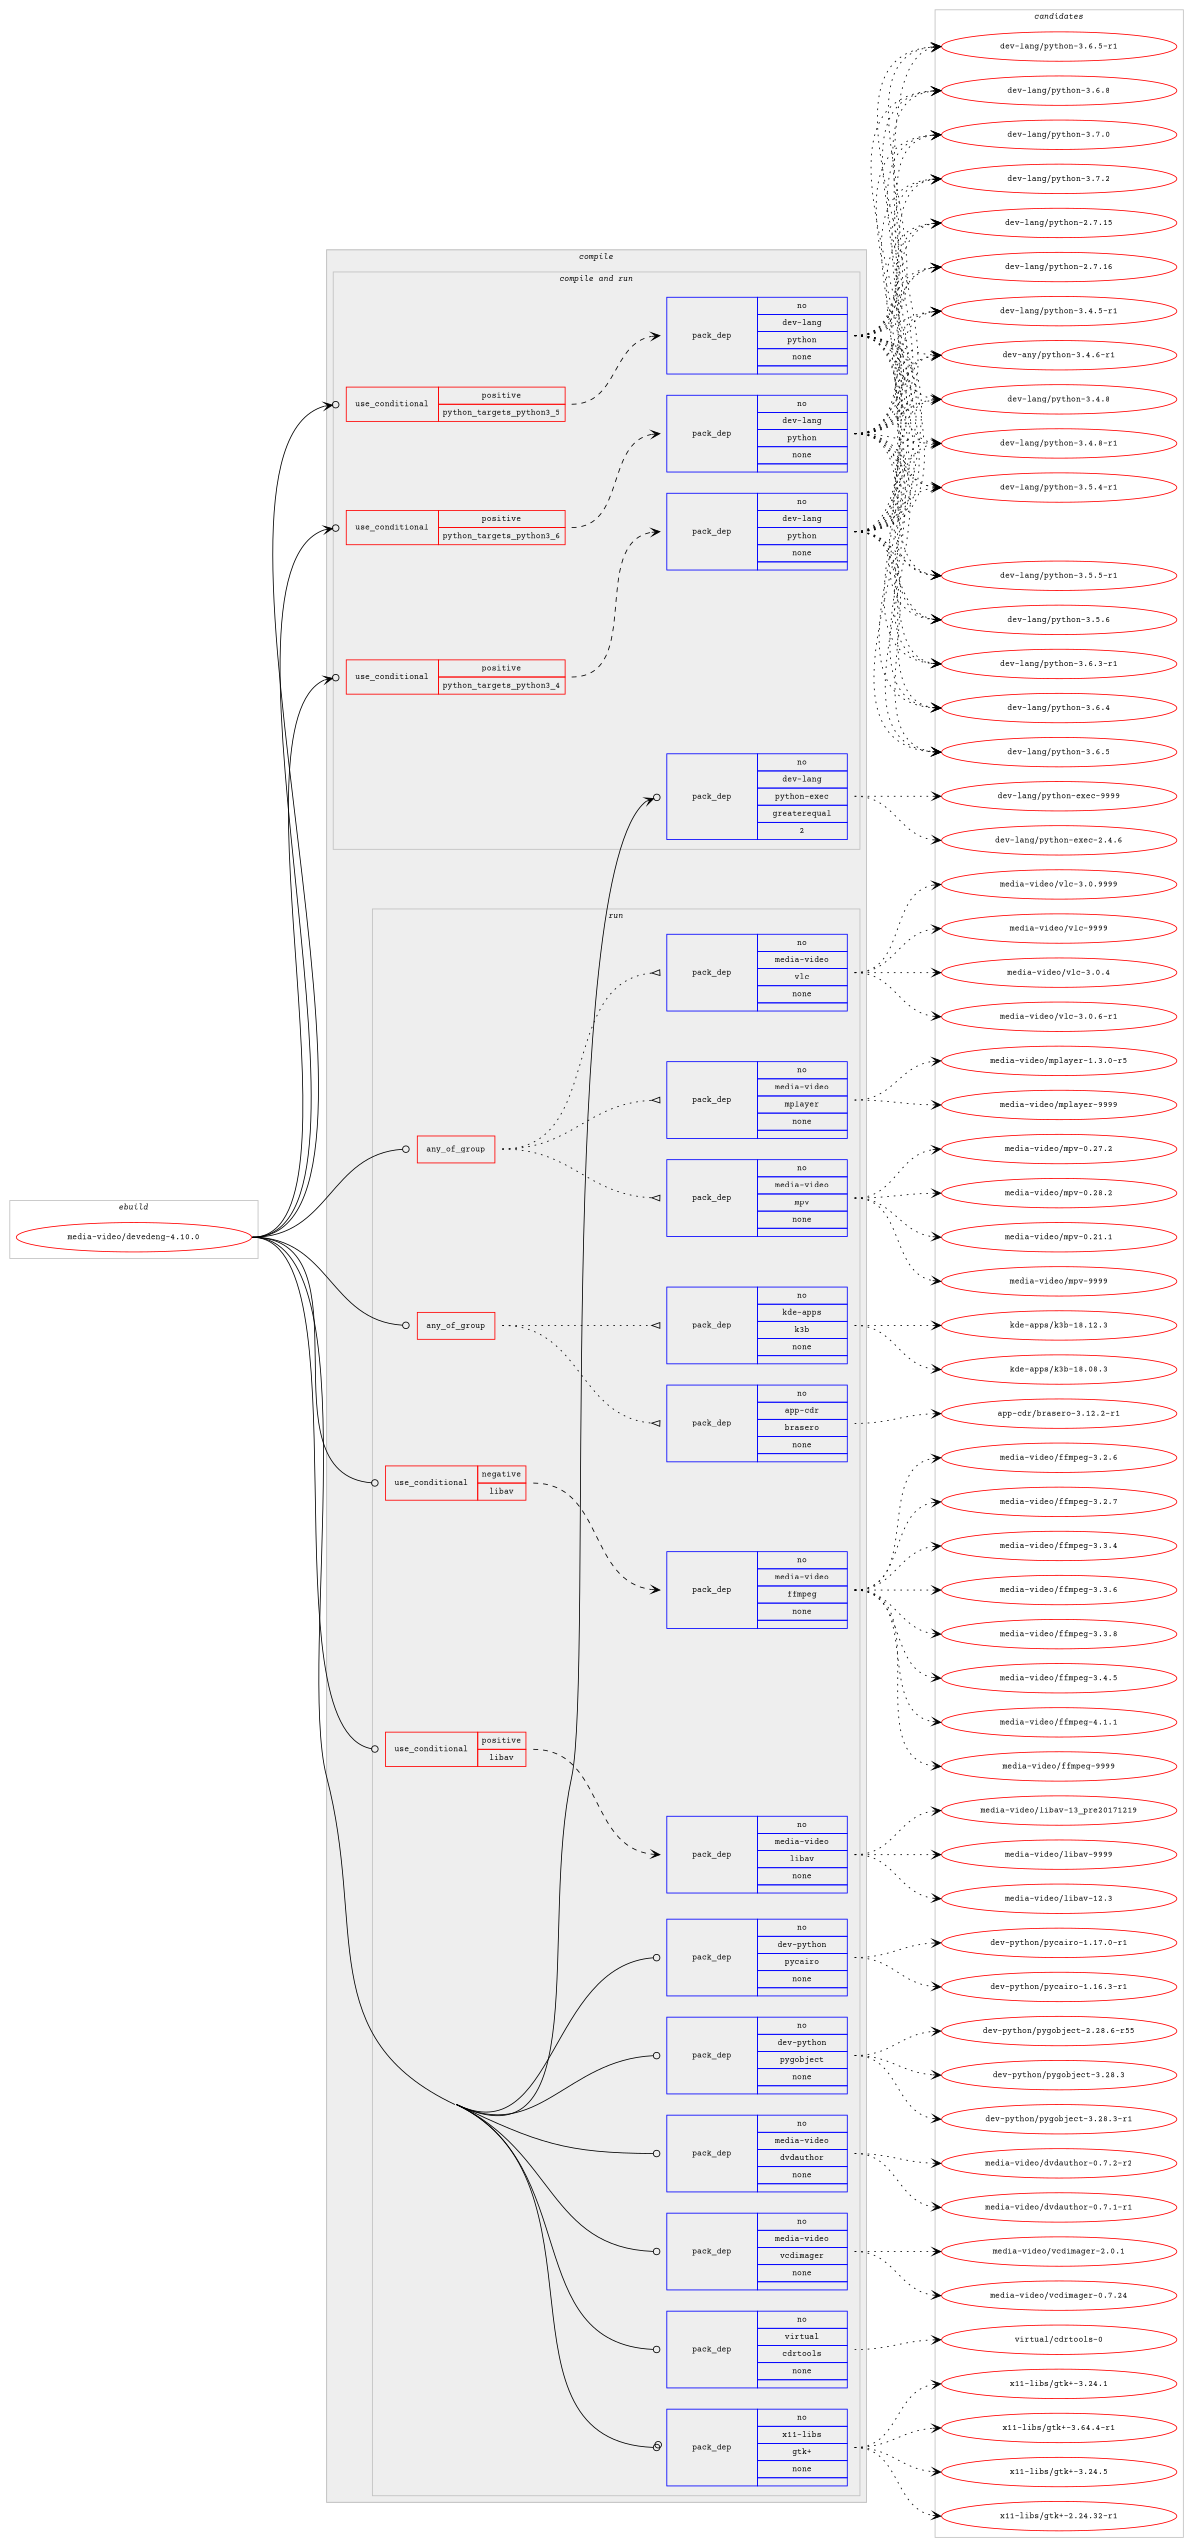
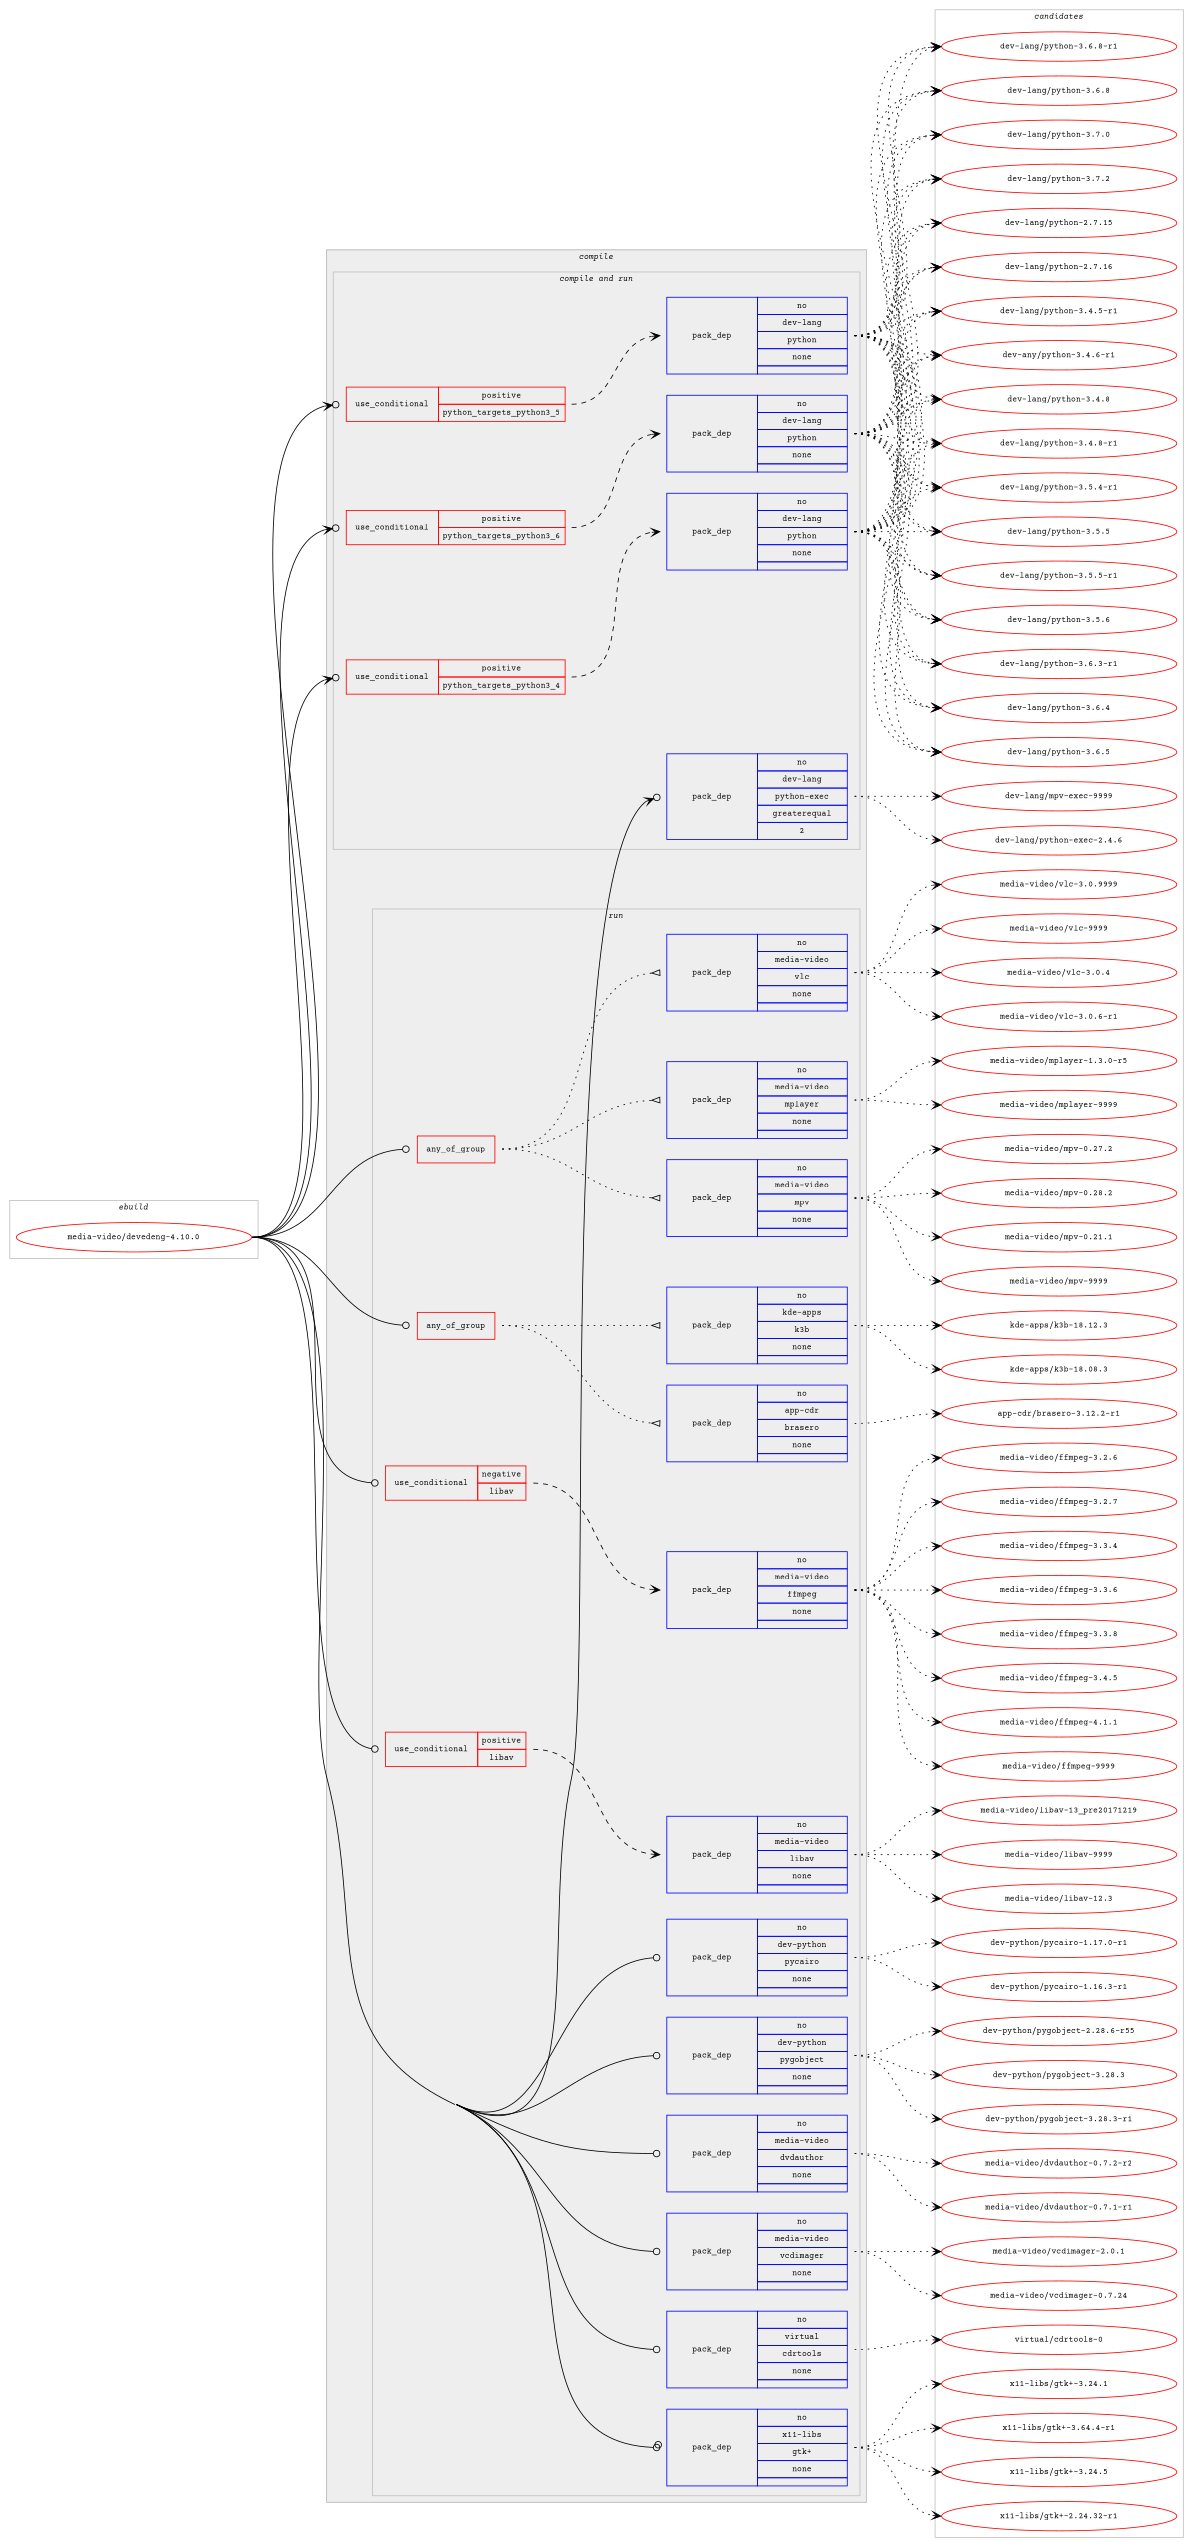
(1059, 47) -> (1059, 47)
none -> (1059, 532)
(1059, 796) -> (1059, 796)
